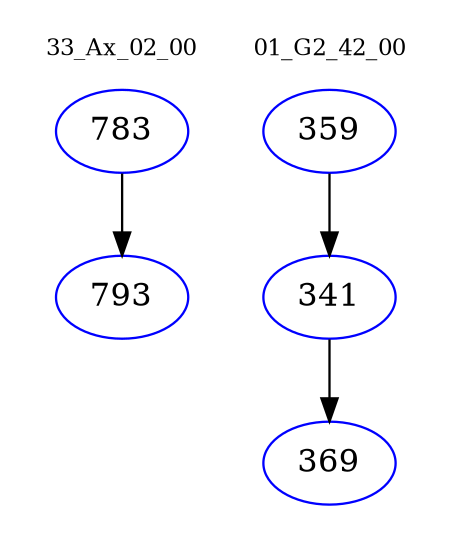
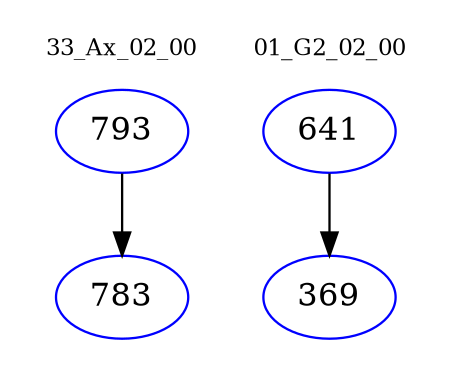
(331, 50) -> (331, 50)
(329, 131) -> none
(122, 203) -> (122, 203)
(329, 297) -> (329, 131)
